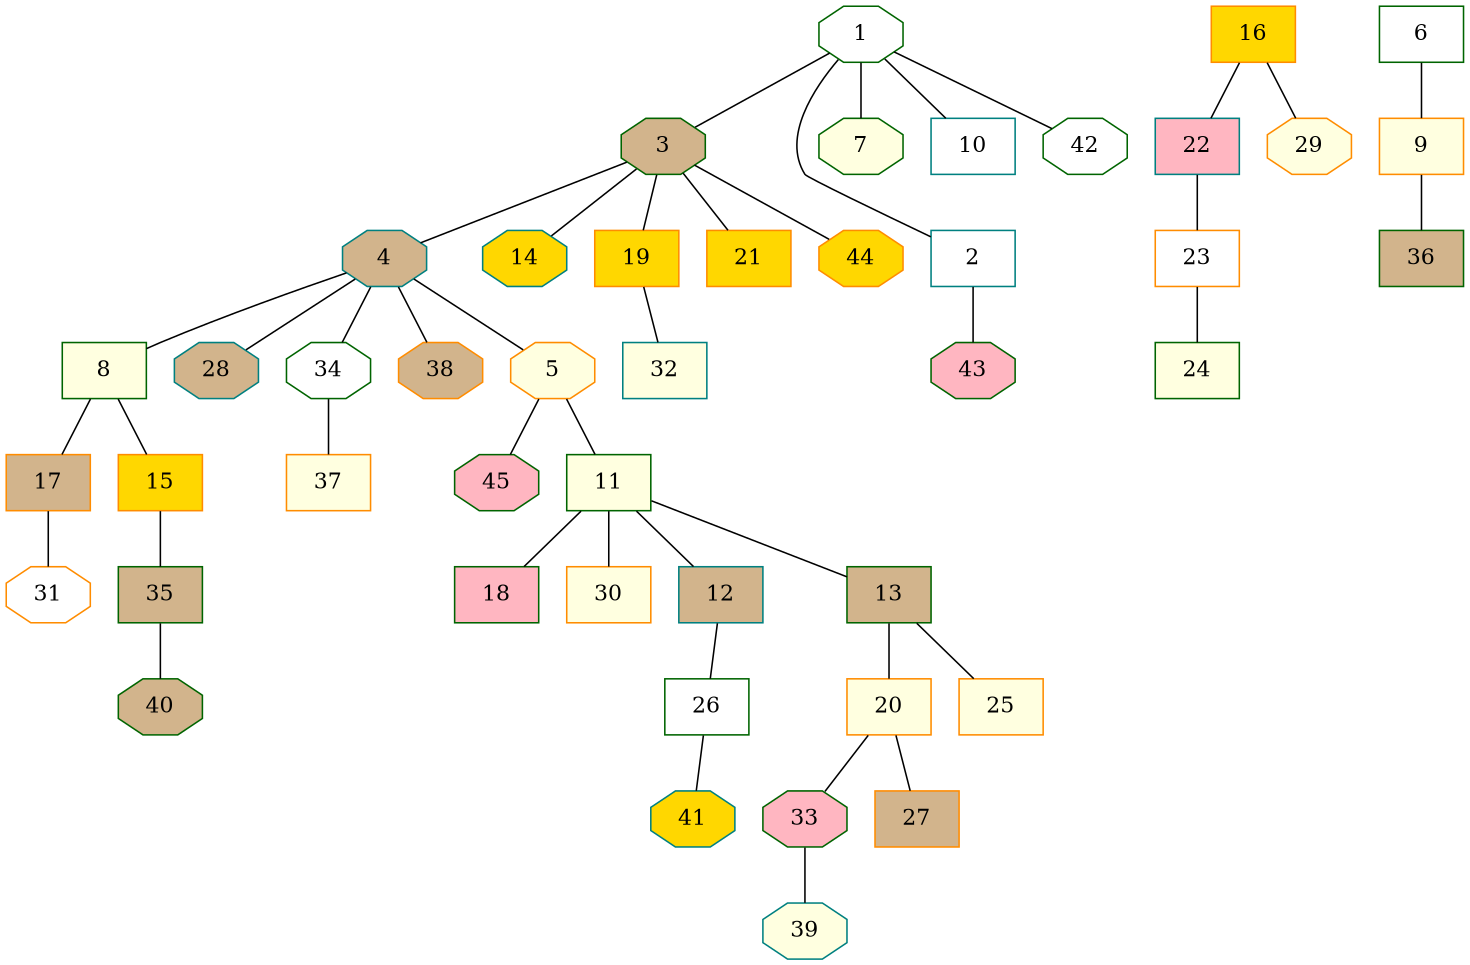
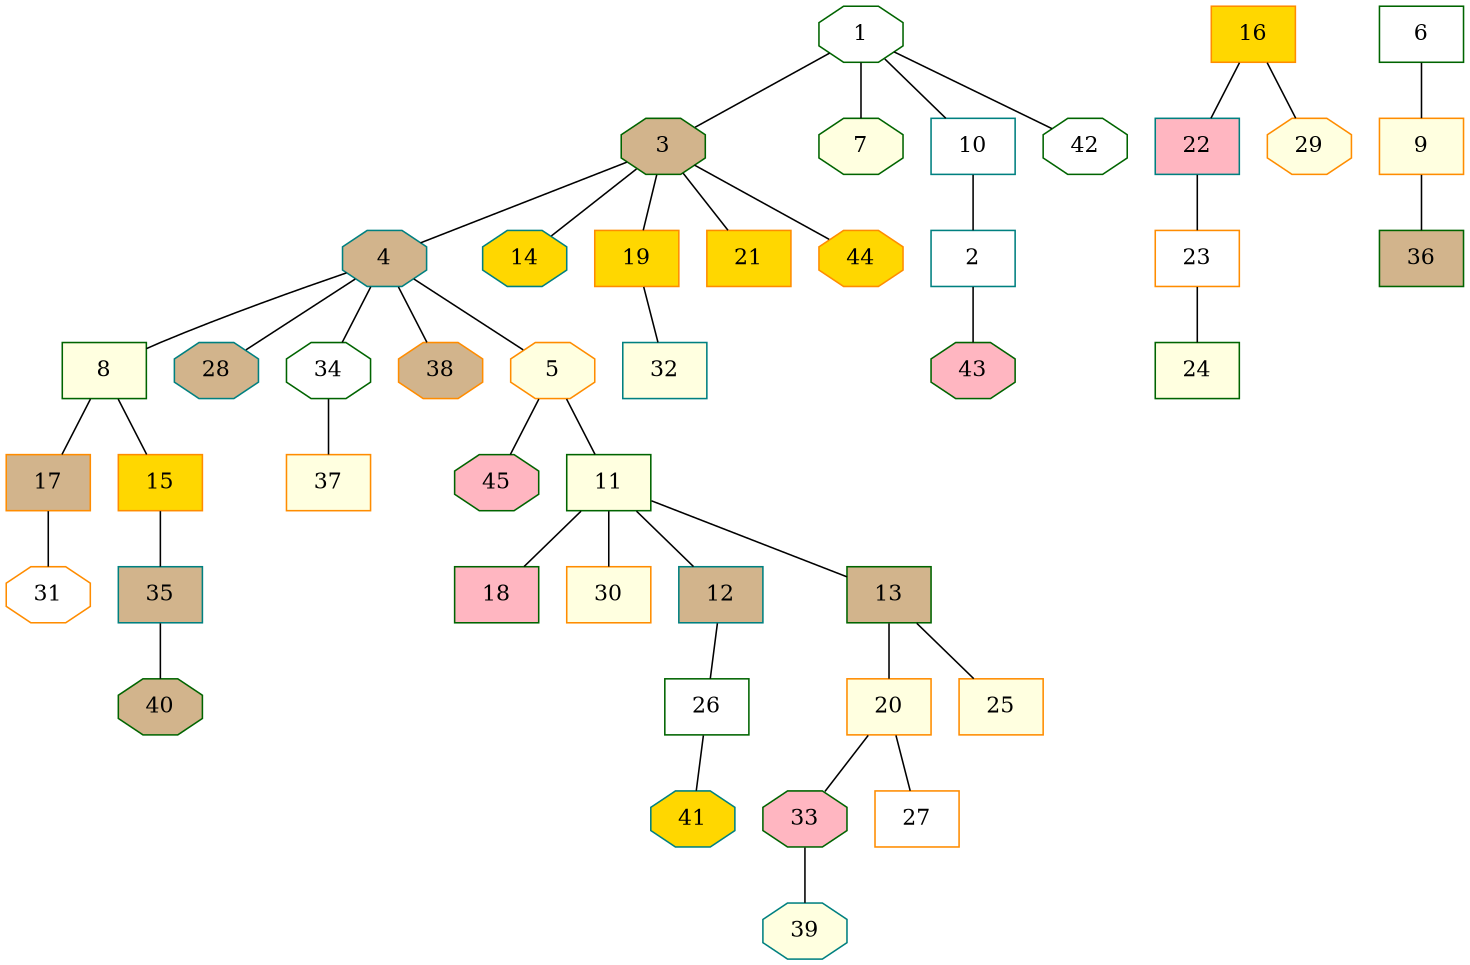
(810, 178) -> (973, 203)
(160, 595) -> (160, 595)
(917, 819) -> (917, 819)
